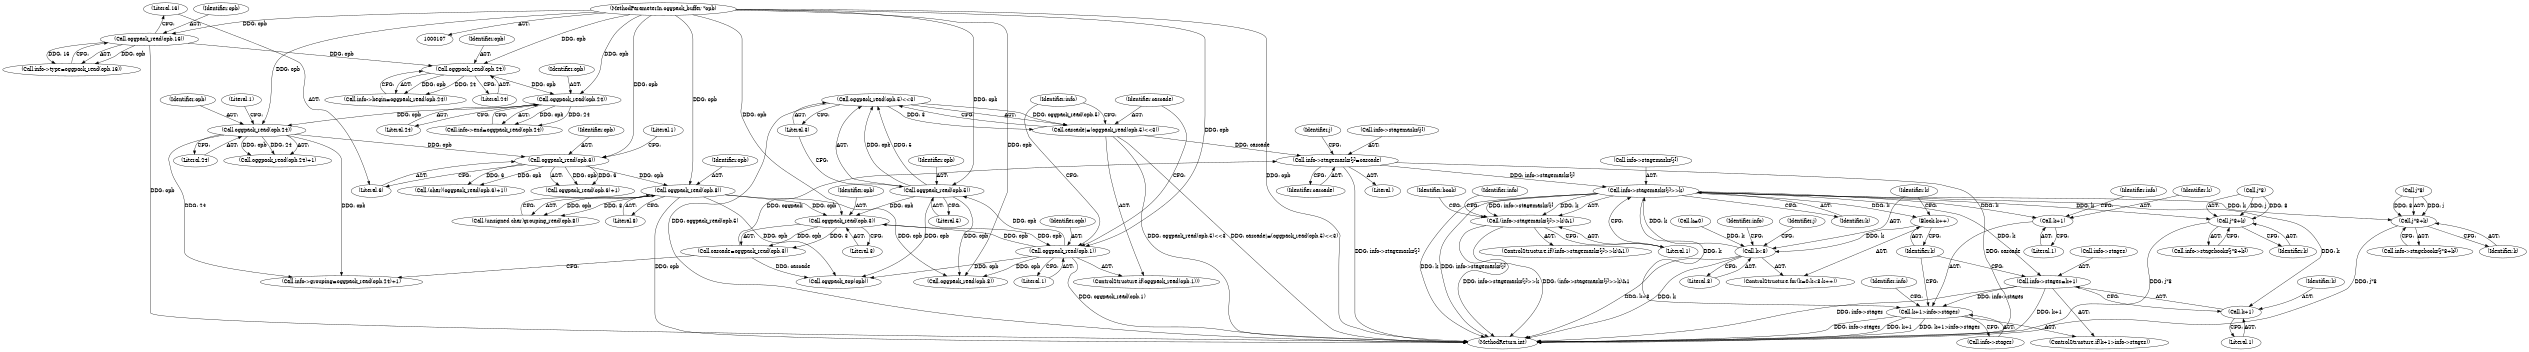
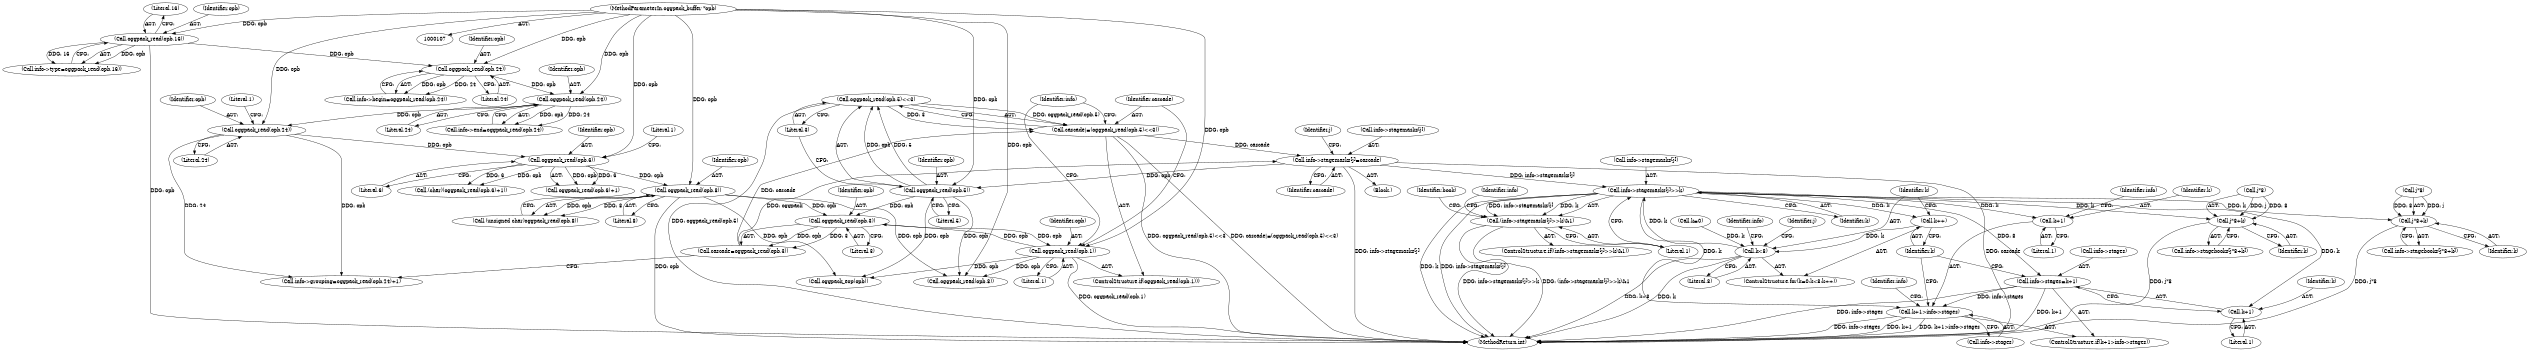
(1228, 27) -> none
(304, 71) -> (146, 21)
(743, 120) -> none
(278, 161) -> none
(1383, 191) -> (1383, 191)
(939, 206) -> (939, 206)
(526, 221) -> (526, 221)
(1934, 221) -> (1934, 221)
(1016, 228) -> (1133, 174)
(2006, 237) -> (2006, 237)
(777, 270) -> (861, 154)
